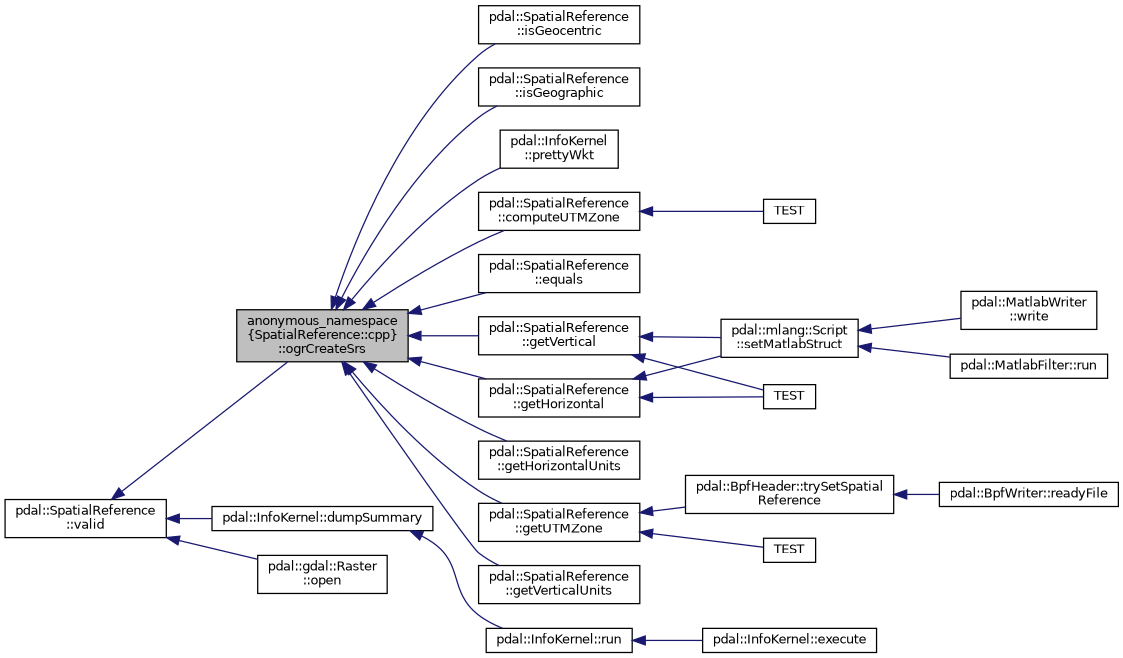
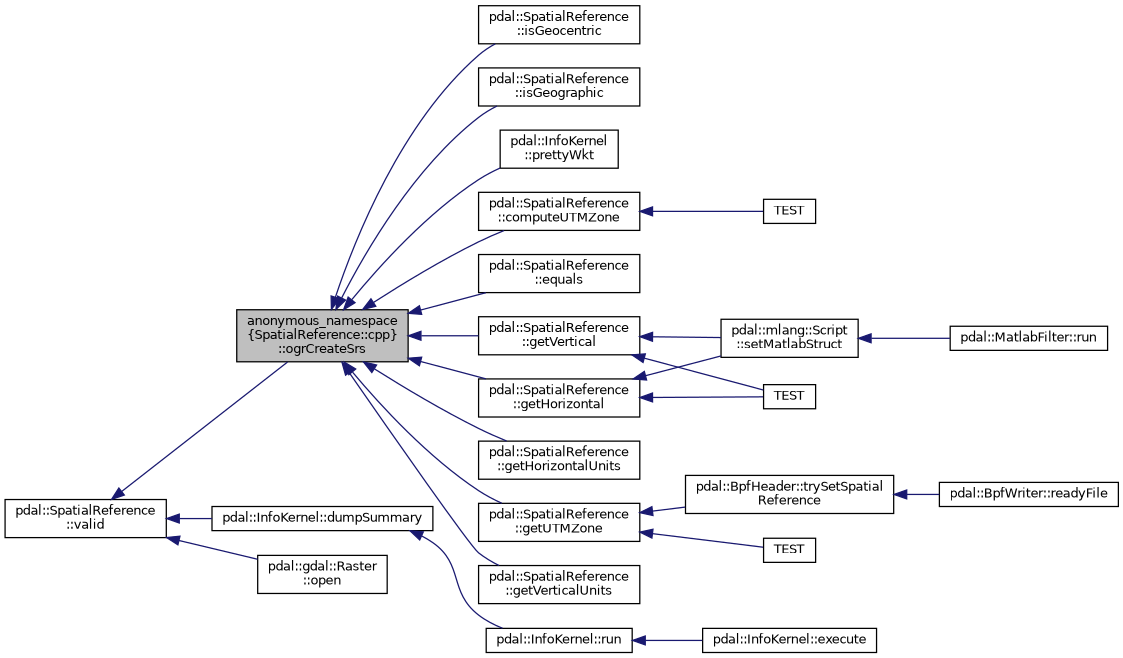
(1029, 310) -> none
